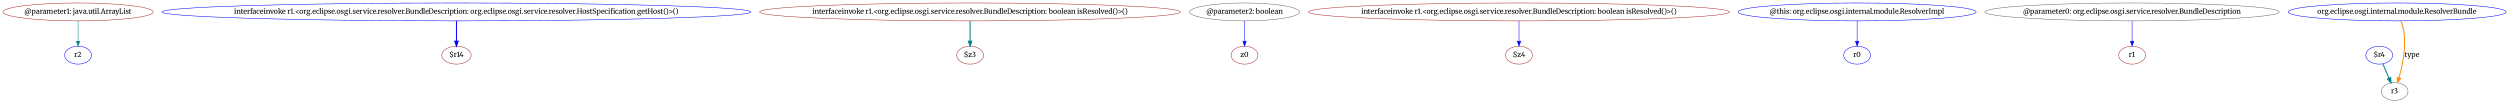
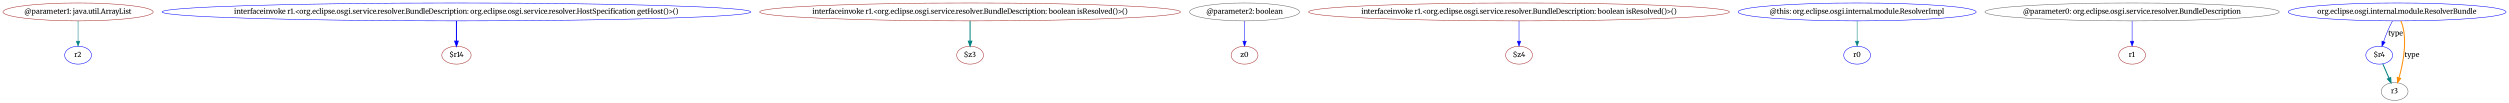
(1857, 31) -> (1857, 31)
none -> (2388, 31)
